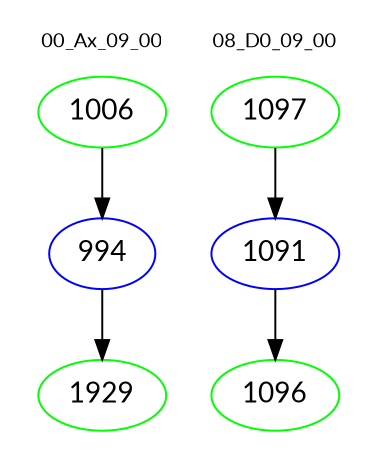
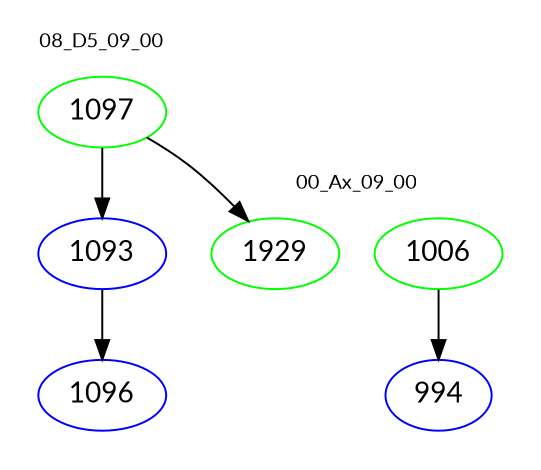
(275, 42) -> (102, 42)
(275, 254) -> (102, 254)
(102, 315) -> (210, 183)
(275, 395) -> (102, 395)
